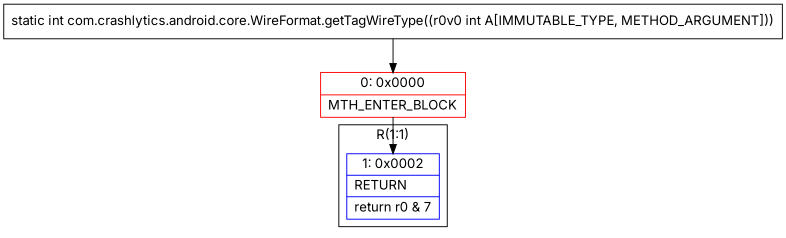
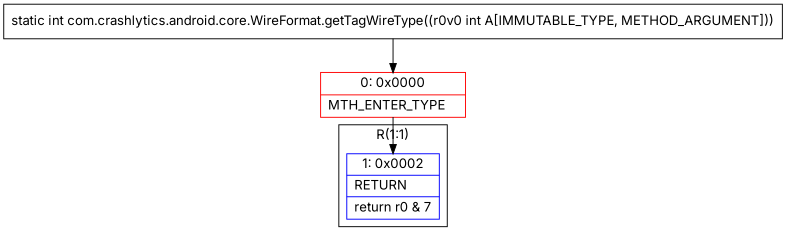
(393, 106) -> (387, 106)
